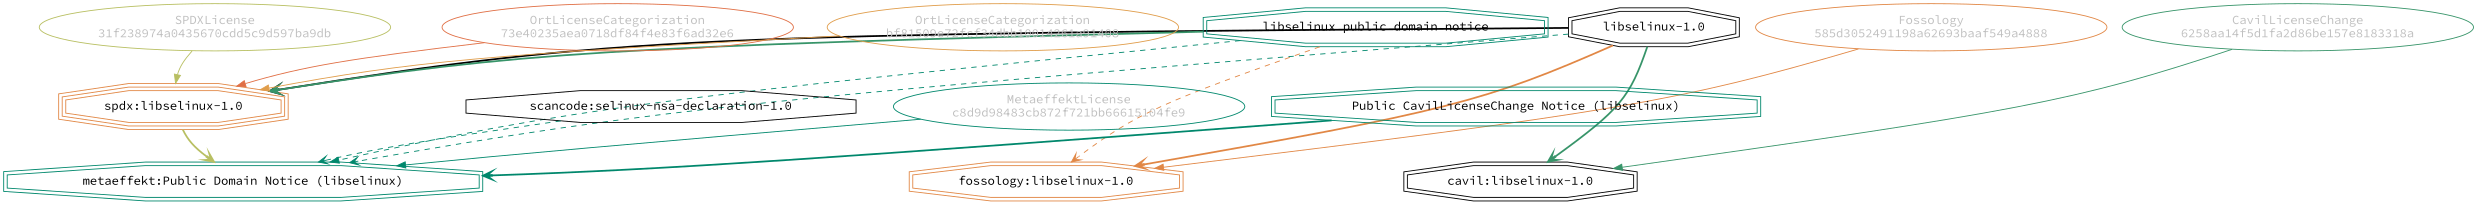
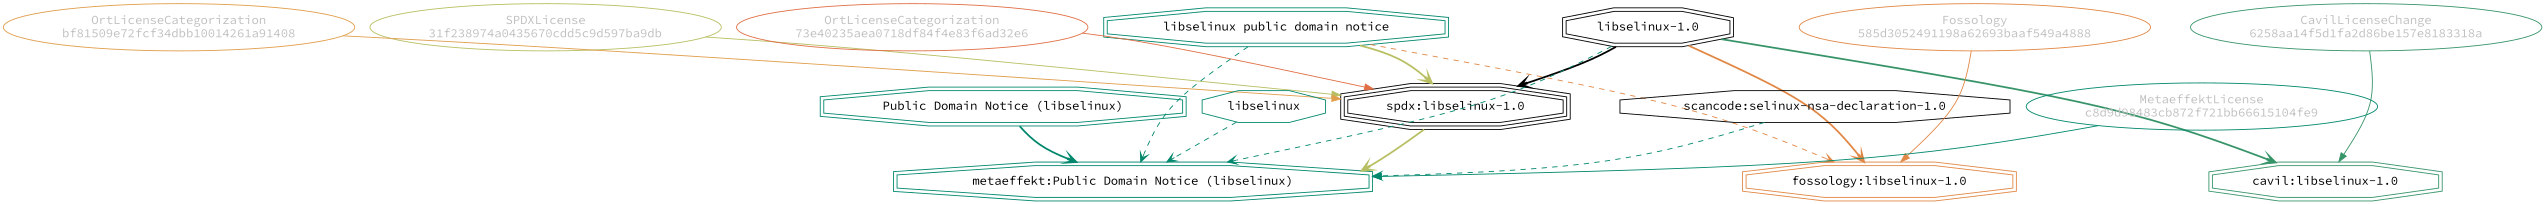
(740, 46) -> (1395, 57)
(788, 87) -> (1184, 95)
(173, 107) -> (1455, 107)
none -> (1264, 107)
(1516, 107) -> (1003, 107)
(1520, 182) -> (2326, 182)
